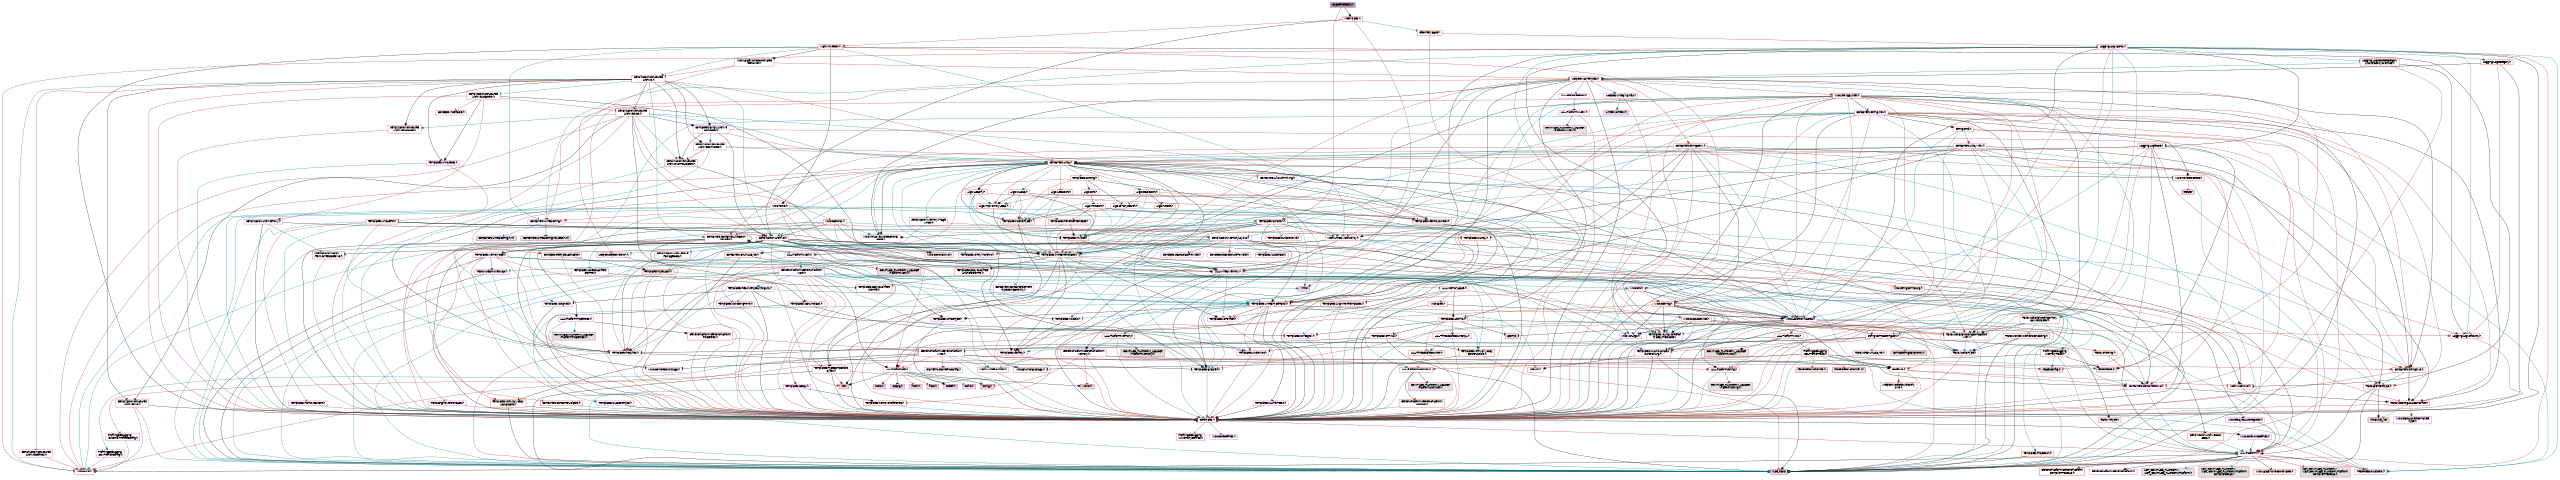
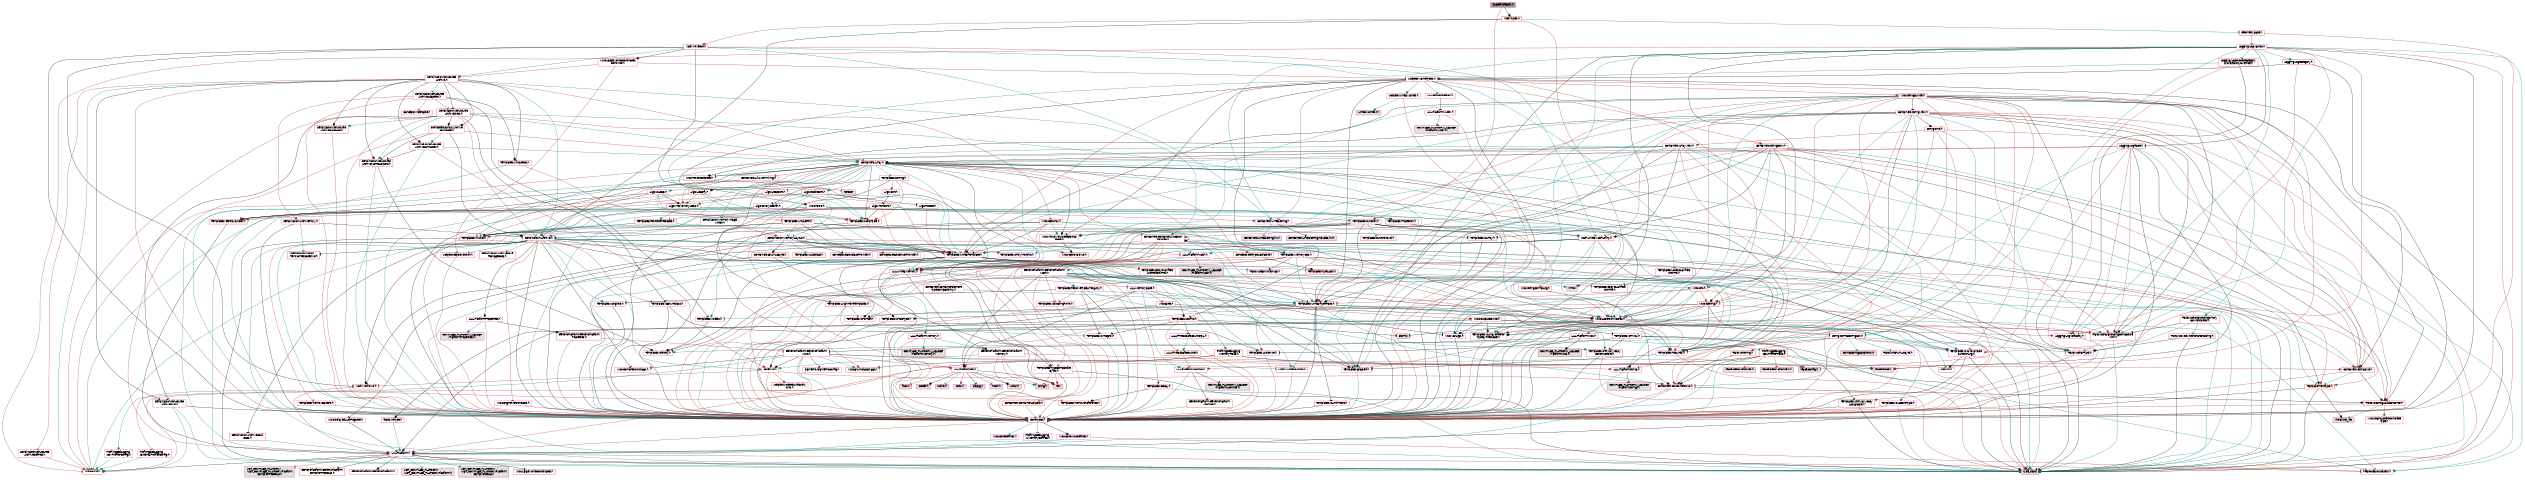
none -> (1045, 209)
(447, 403) -> (513, 403)
(138, 451) -> (172, 463)
